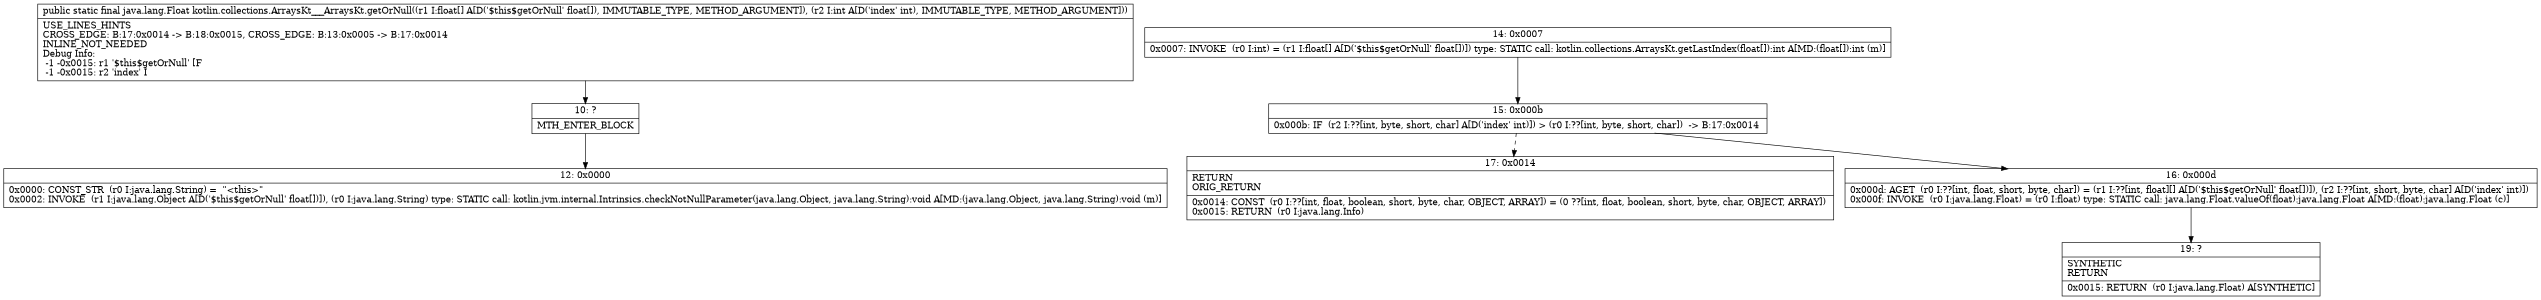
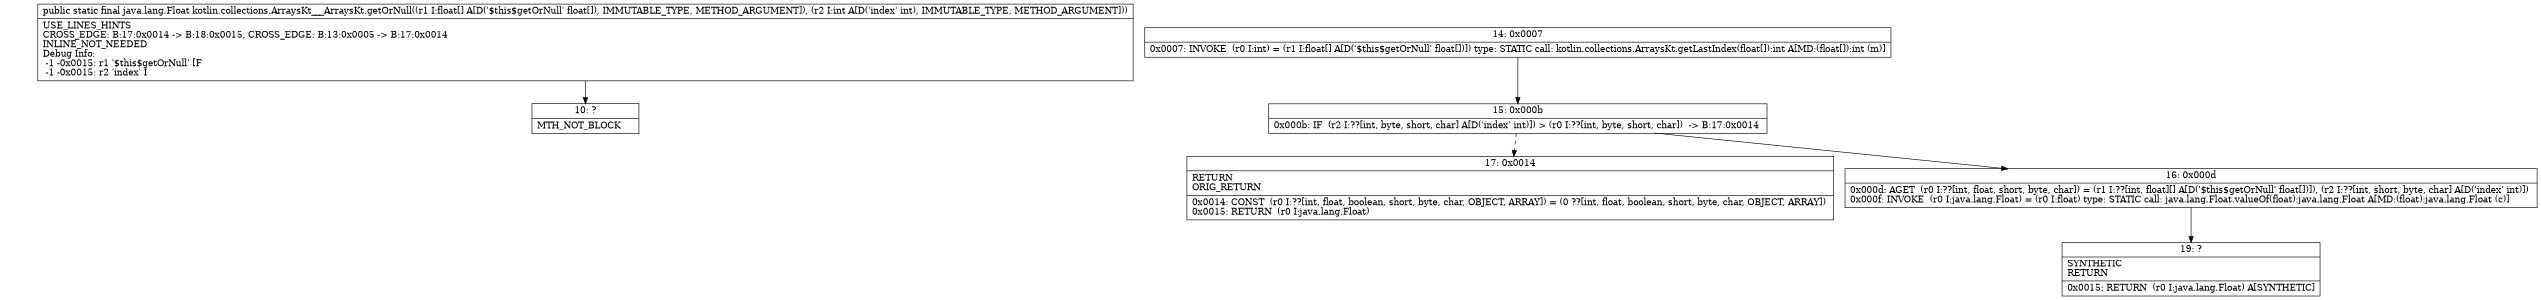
(585, 126) -> (579, 126)
(585, 188) -> none
(1279, 212) -> (1282, 212)
